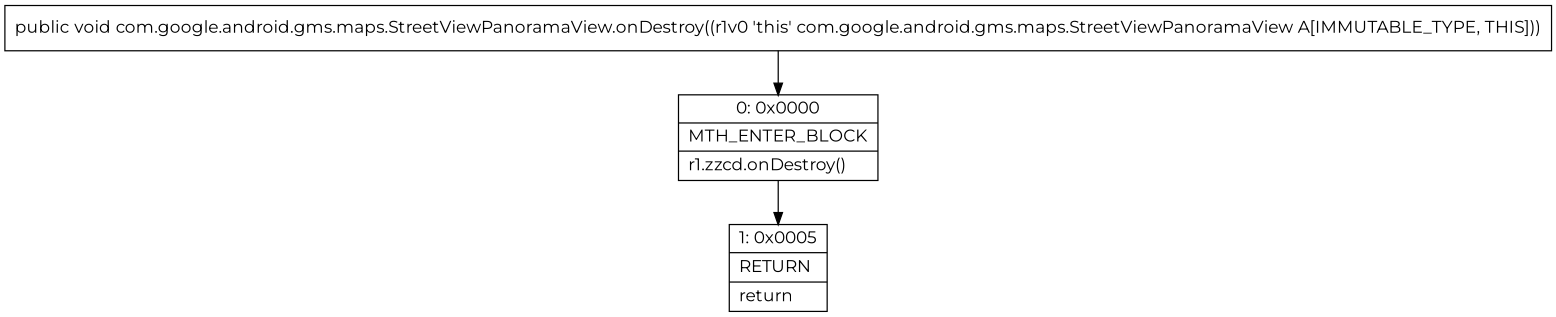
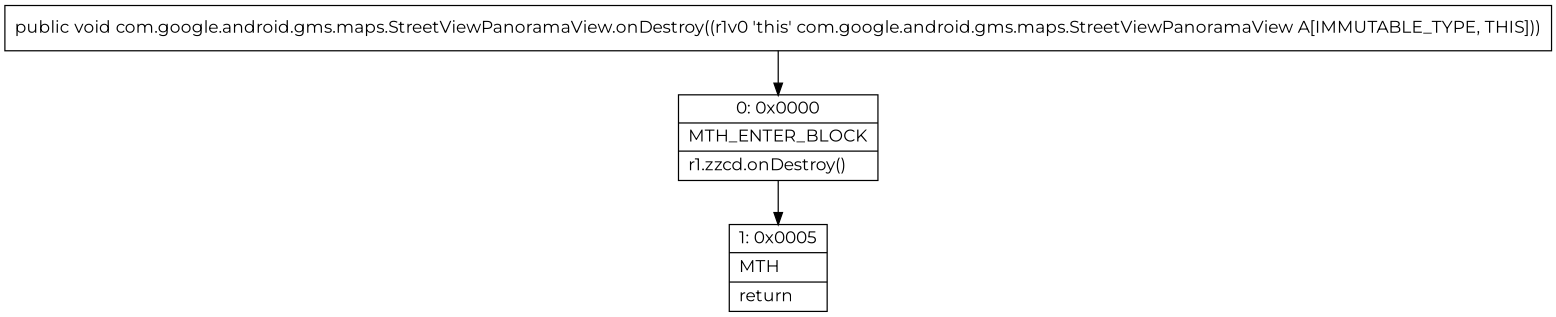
(775, 267) -> (760, 267)
